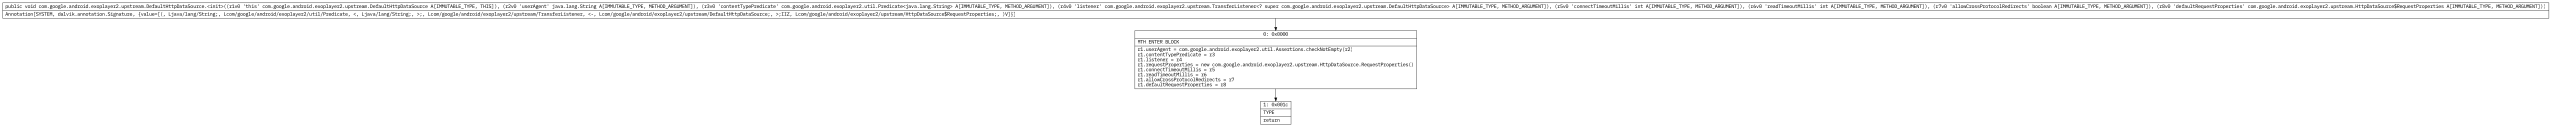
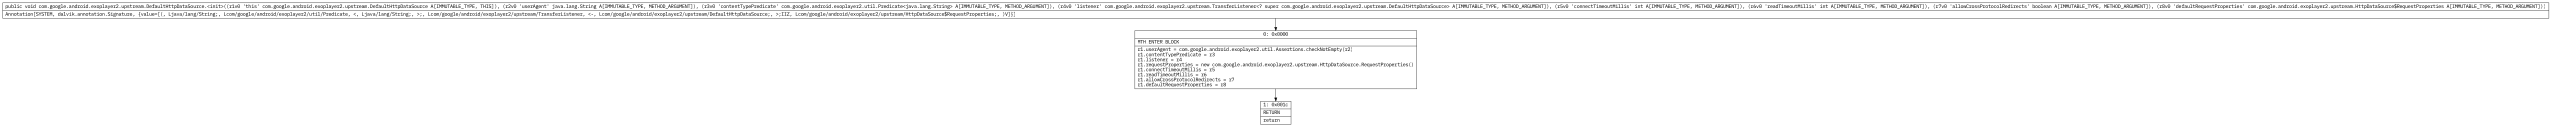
(1269, 113) -> (1272, 113)
